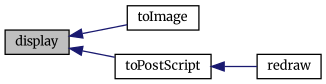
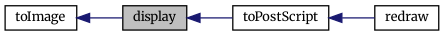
(105, 29) -> (106, 18)
